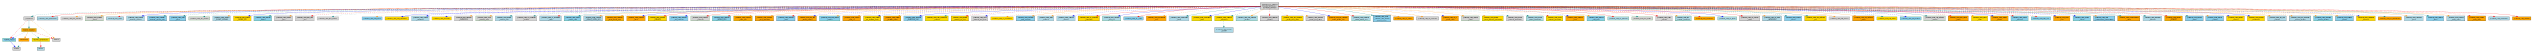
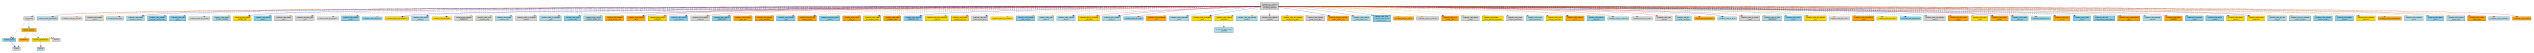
none -> (350, 18)
